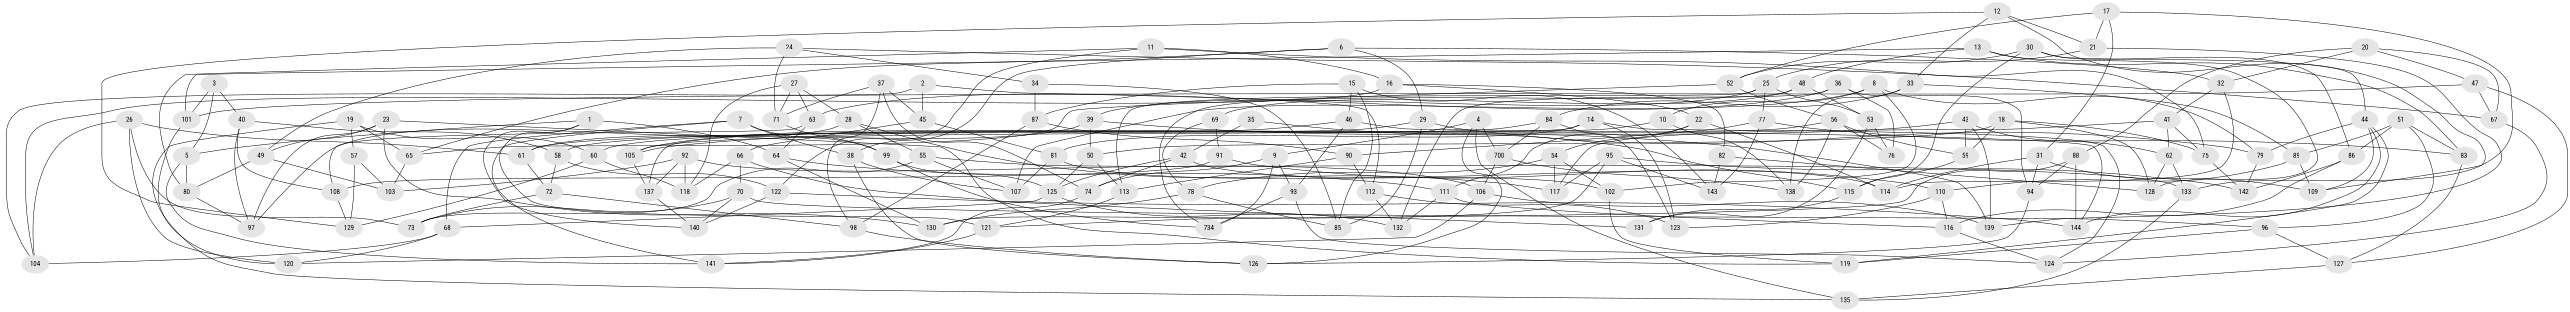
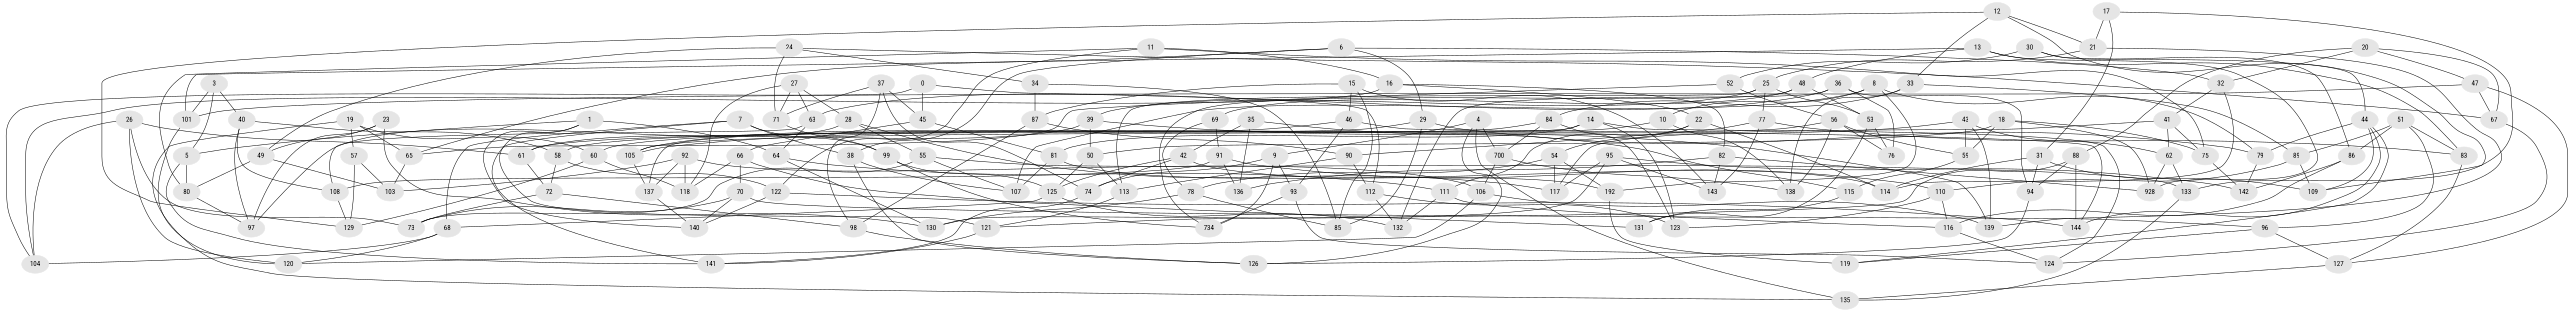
(1915, 36) -> none
(923, 84) -> (923, 84)
(1941, 120) -> none
none -> (1239, 192)
(1610, 192) -> (1610, 192)
(2150, 192) -> (2150, 192)
(1102, 231) -> none
